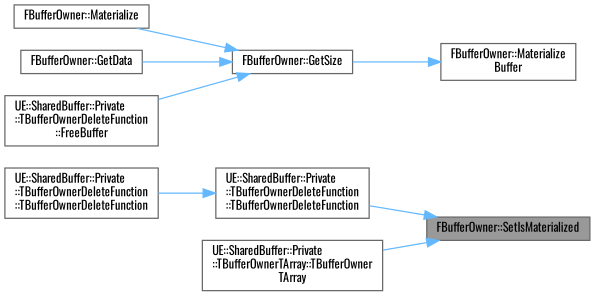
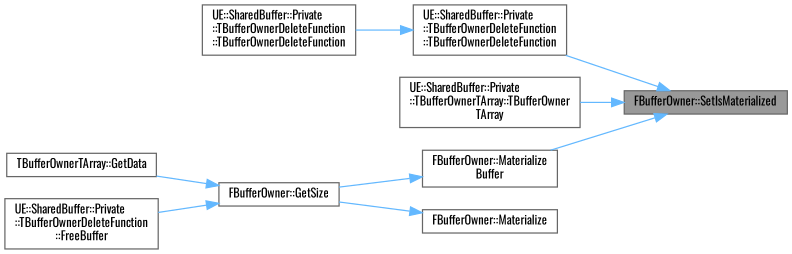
(181, 38) -> (374, 207)
(82, 62) -> (82, 165)
none -> (603, 134)
